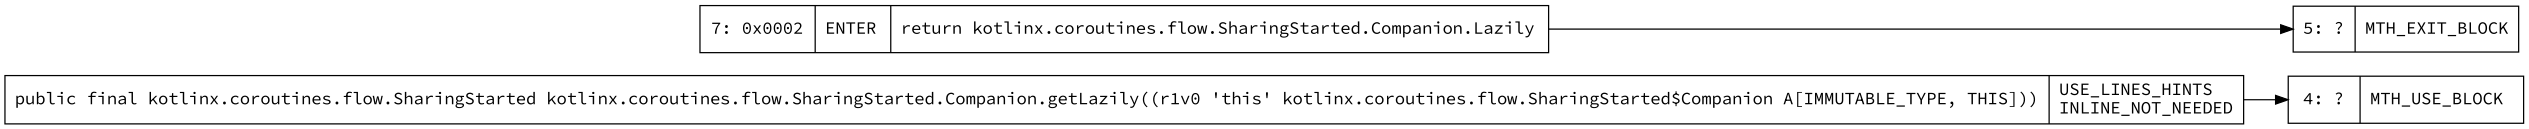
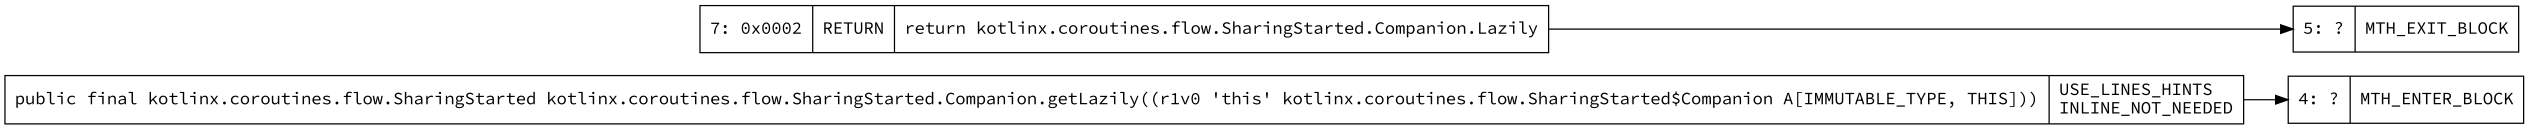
(851, 28) -> (854, 28)
(2437, 99) -> (2437, 99)
